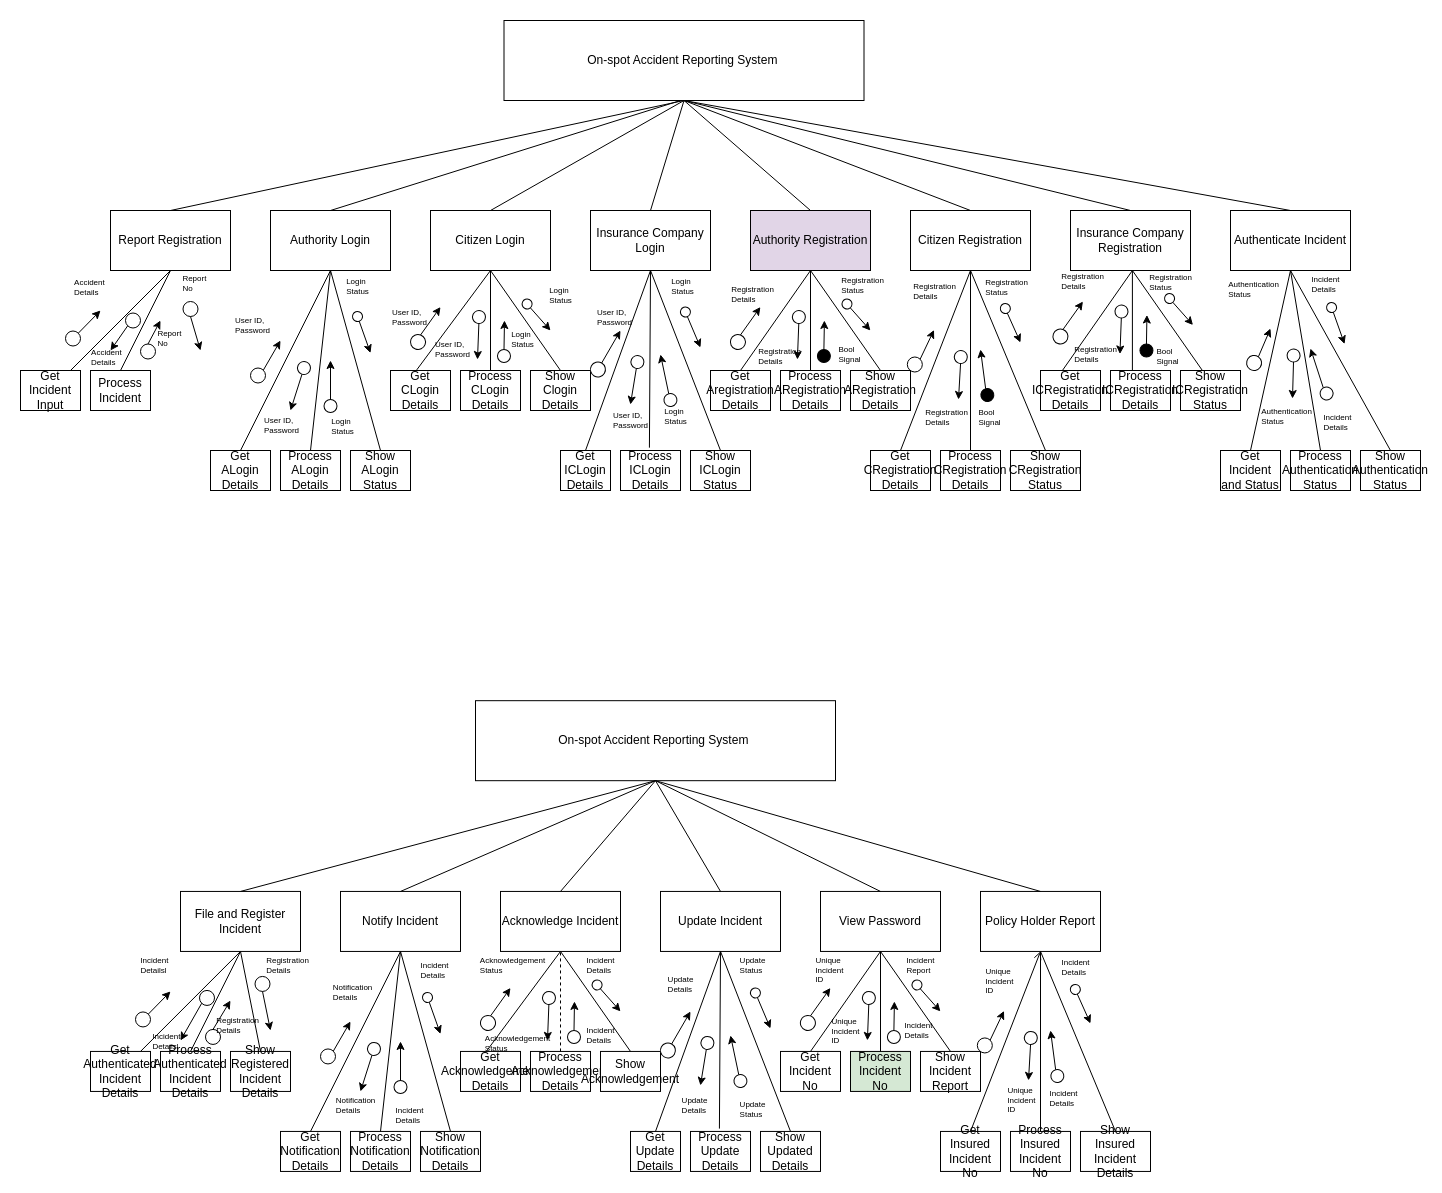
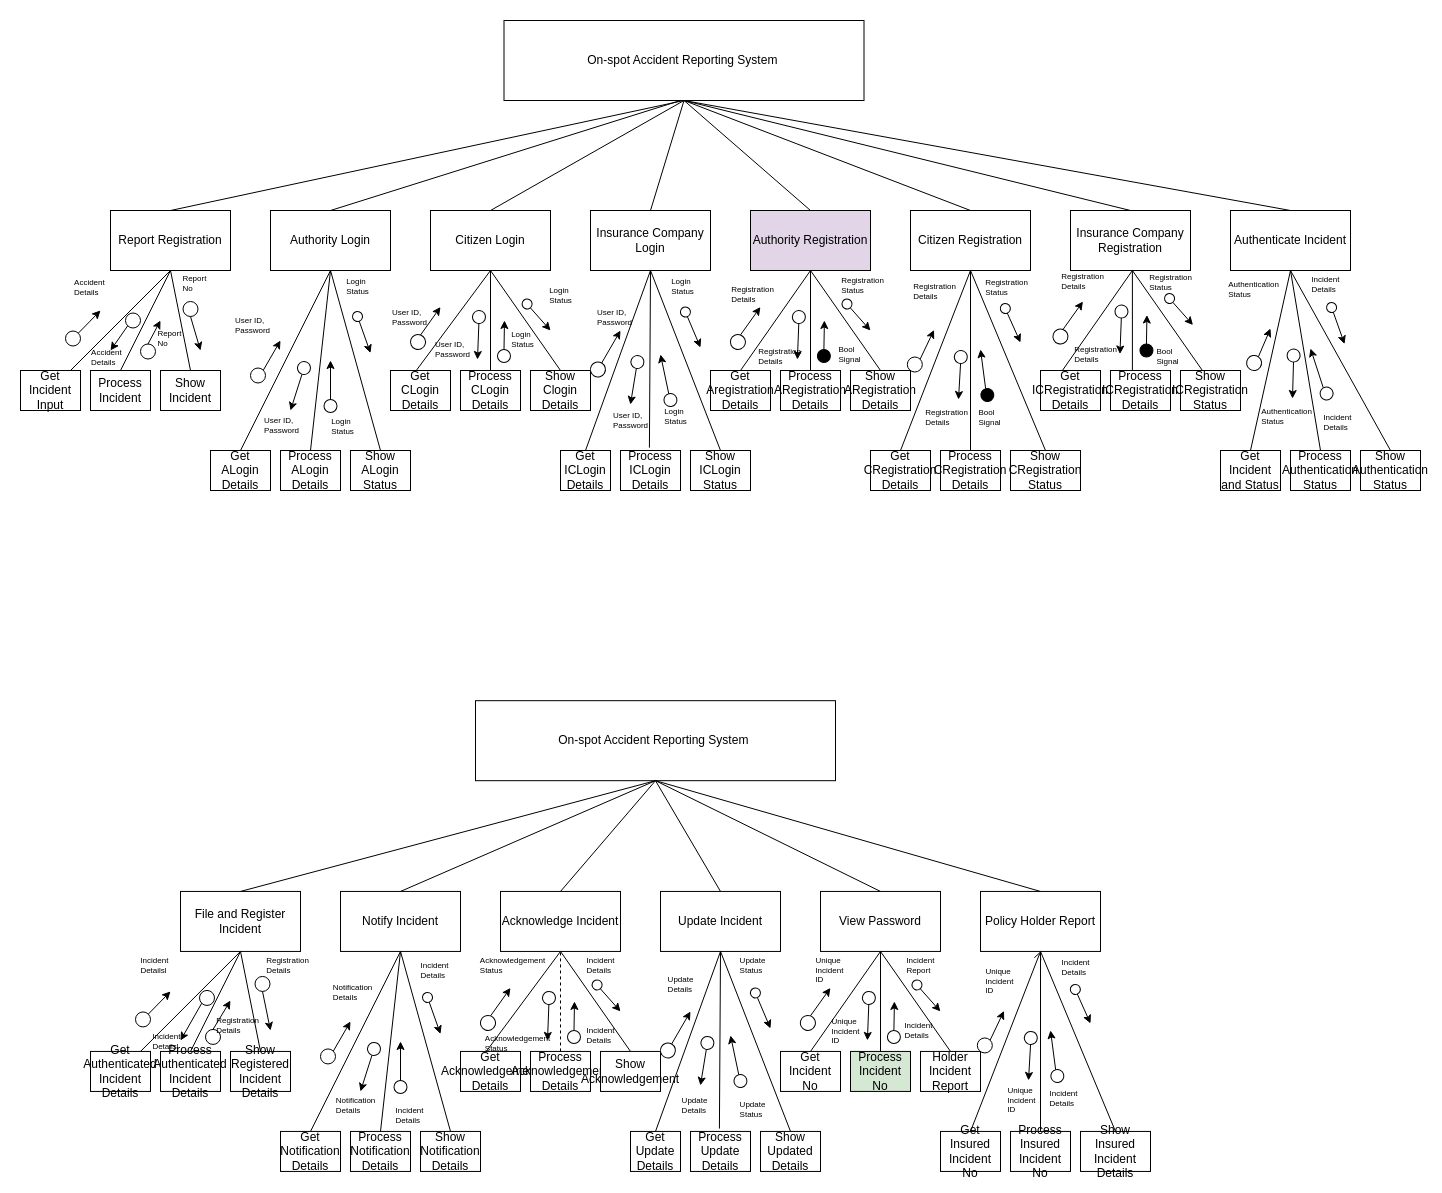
none -> (181, 322)
none -> (191, 391)
(951, 1072) -> (951, 1072)
